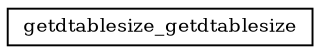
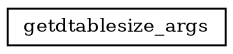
(160, 27) -> (117, 27)
